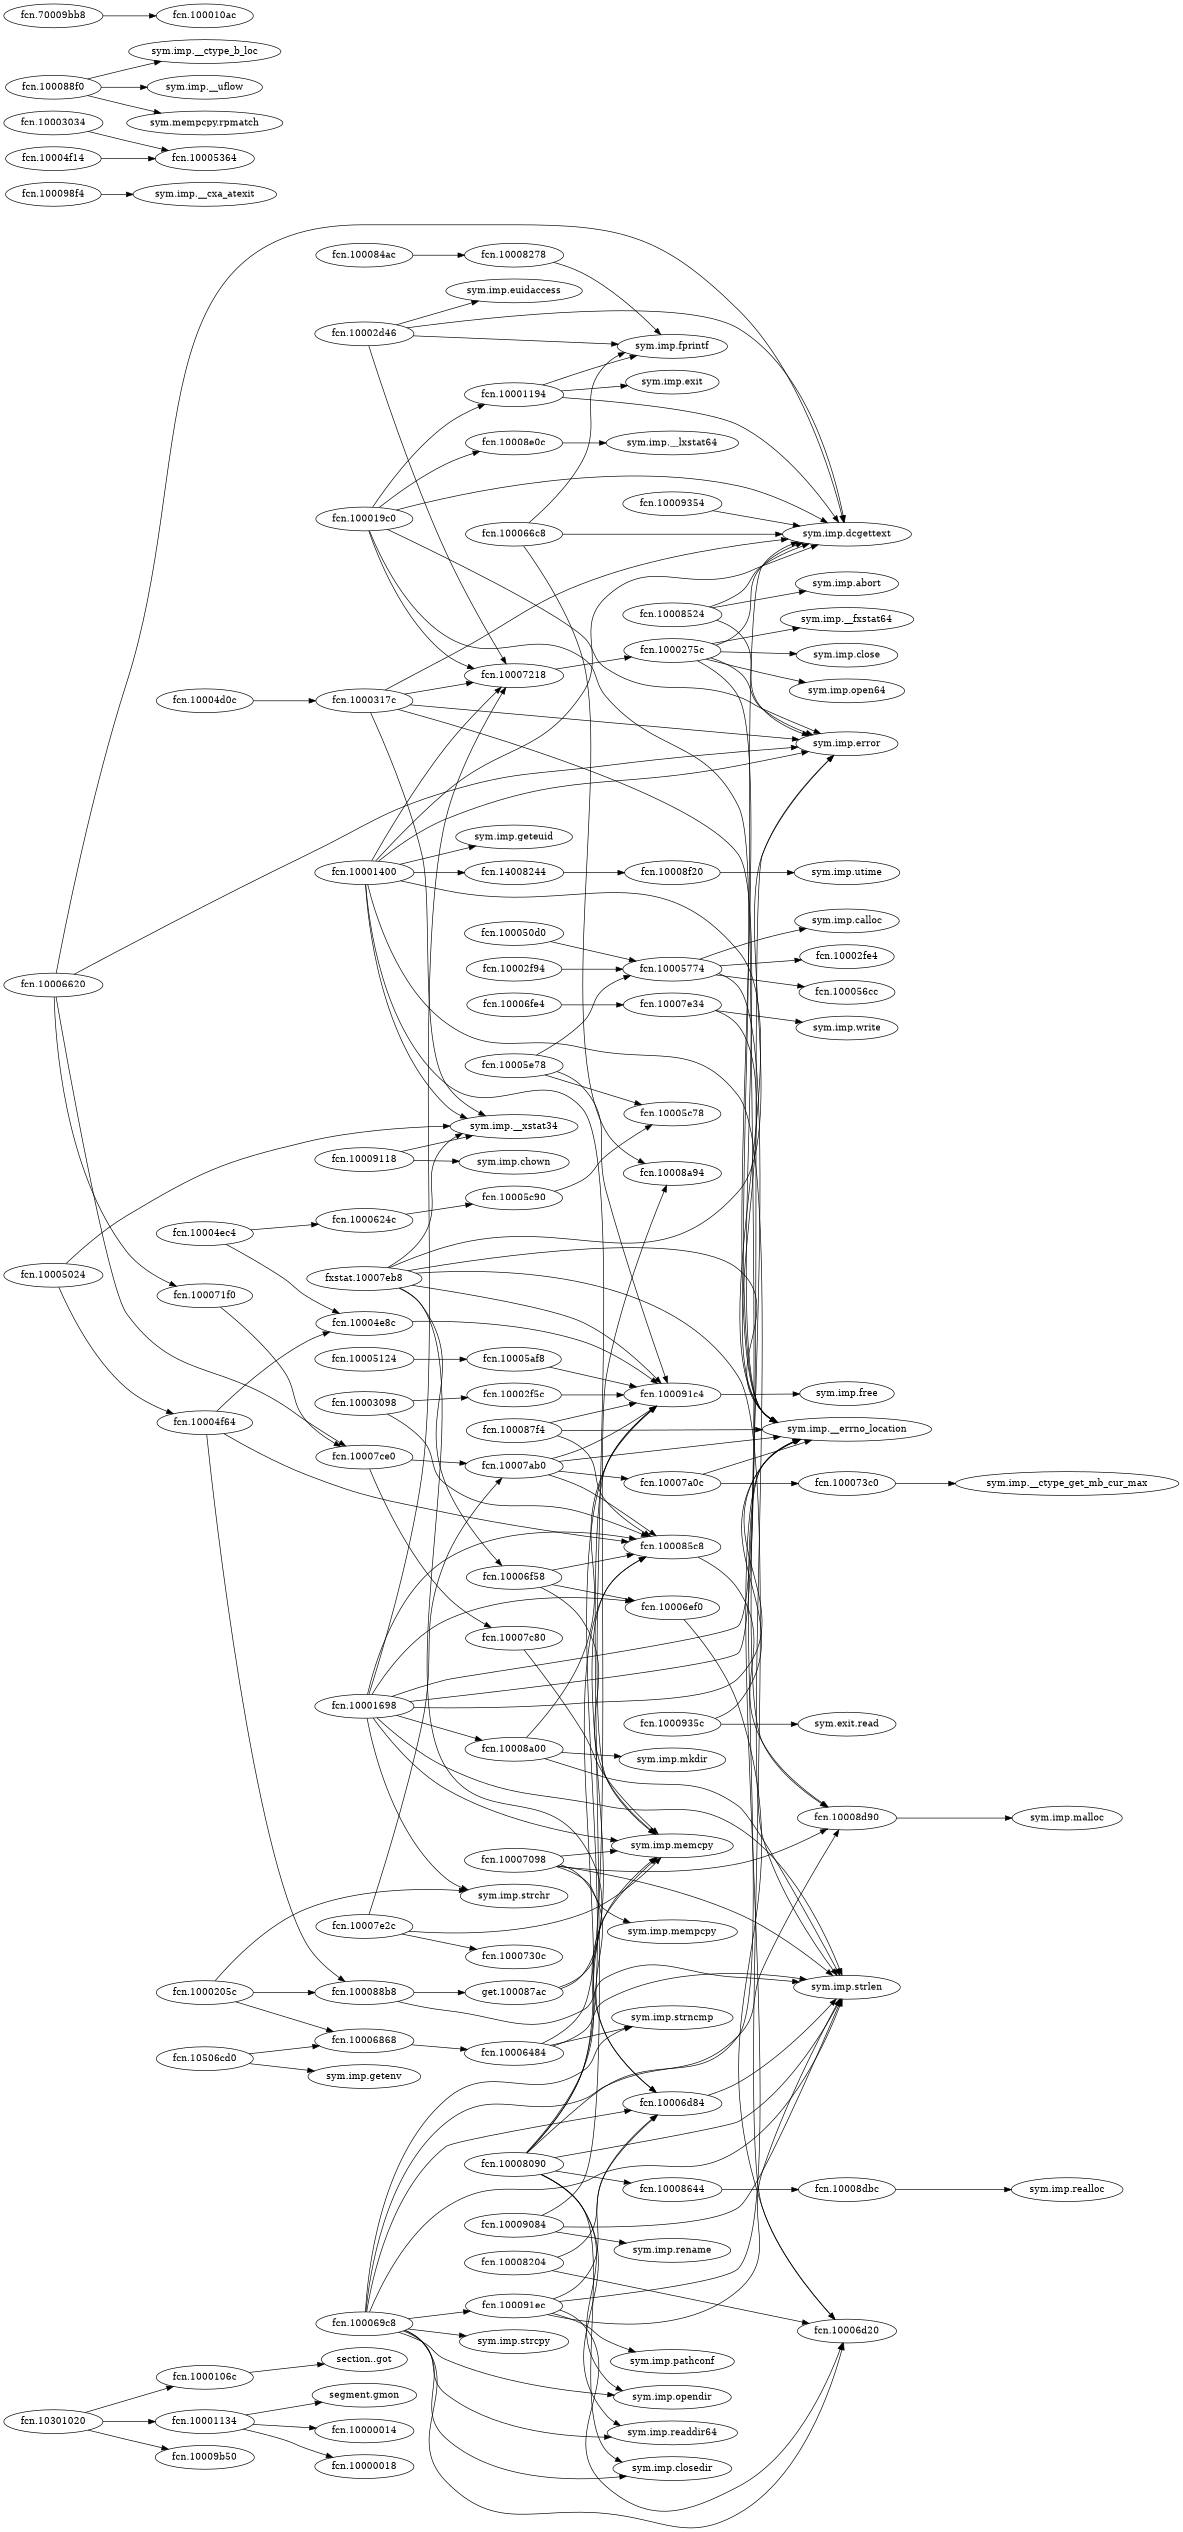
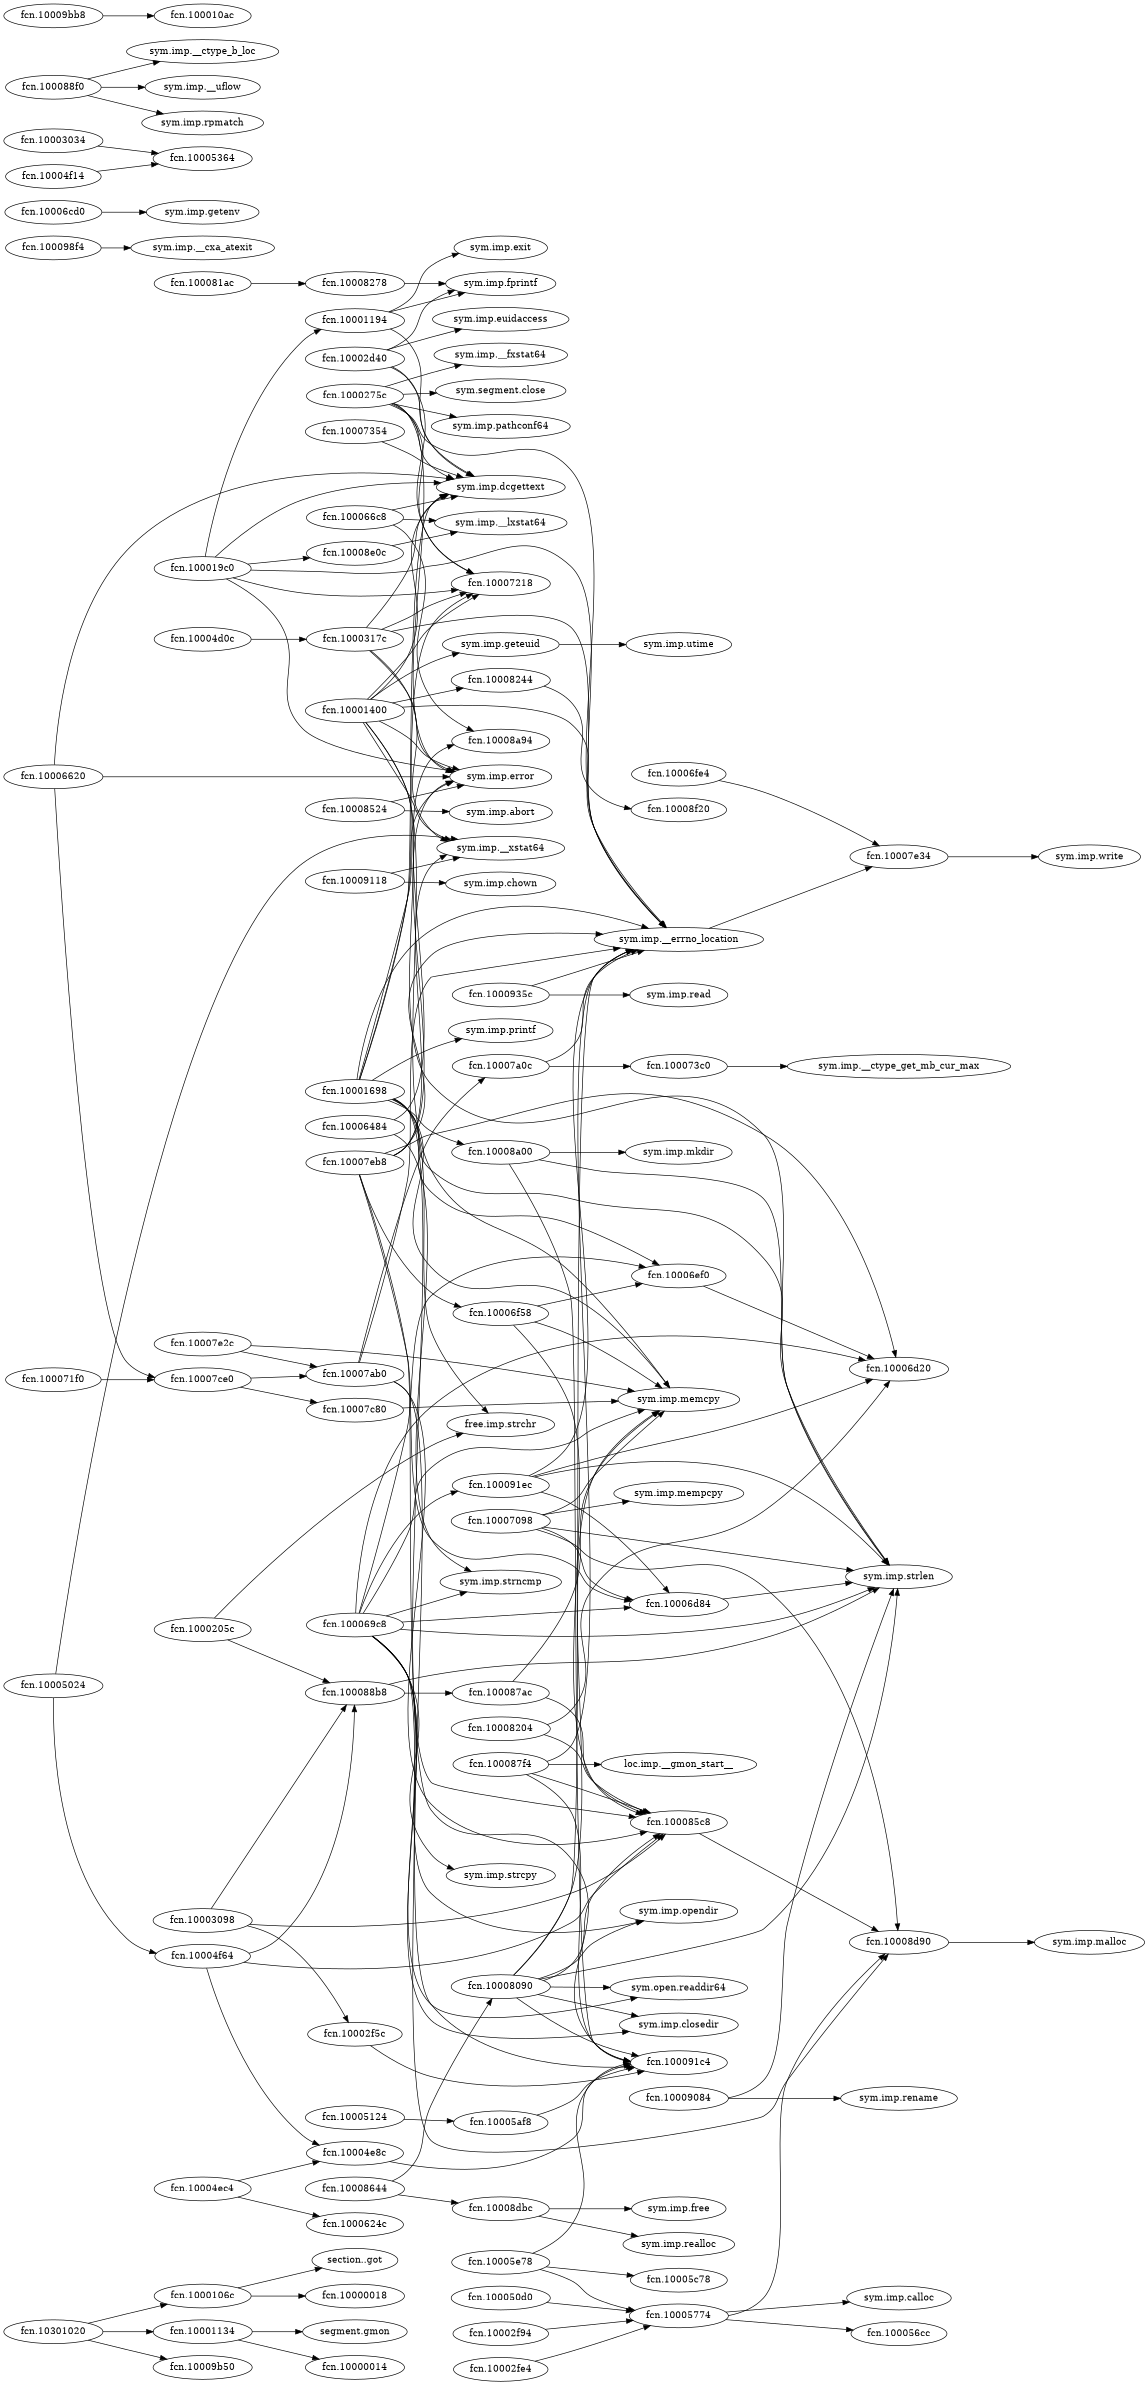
(53, 16) -> (53, 16)
(205, 123) -> (203, 123)
(364, 255) -> (203, 284)
(364, 334) -> (355, 359)
(587, 449) -> (415, 520)
(672, 504) -> (355, 432)
(748, 584) -> none
(847, 655) -> (501, 391)
(578, 666) -> (419, 492)
(847, 691) -> (501, 426)
(514, 873) -> (501, 680)
(765, 873) -> (586, 645)
(763, 963) -> (590, 2346)
none -> (501, 1031)
(514, 1127) -> (501, 848)
(80, 1156) -> none
(514, 1198) -> none
(750, 1211) -> (787, 899)
(364, 1279) -> (355, 1163)
none -> (415, 1347)
(766, 1394) -> (587, 2209)
none -> (456, 1453)
(847, 1724) -> (679, 995)
none -> (679, 1765)
none -> (277, 1810)
(598, 1815) -> none
(514, 1896) -> (501, 1425)
(514, 1957) -> none
(665, 1980) -> none
(514, 1993) -> (501, 1693)
(364, 2041) -> none
(205, 2059) -> (53, 212)
(580, 2175) -> (437, 2093)
(600, 2188) -> (589, 1776)
(672, 2362) -> none
(672, 2433) -> (679, 1988)
(285, 2440) -> (275, 2296)
